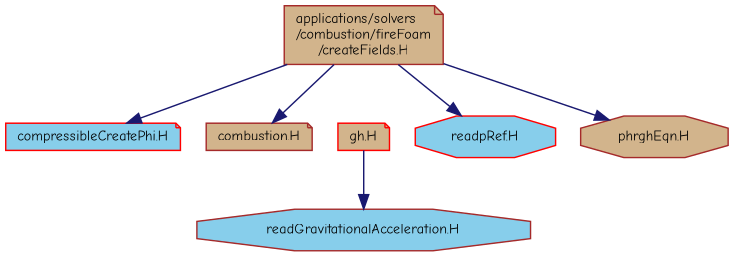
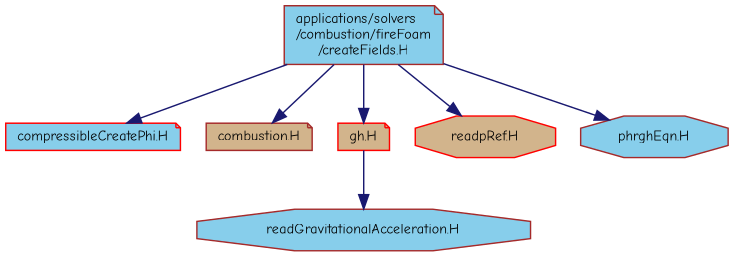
(364, 35) -> (364, 35)
none -> (364, 86)
(485, 137) -> (485, 137)
(654, 137) -> (654, 137)
